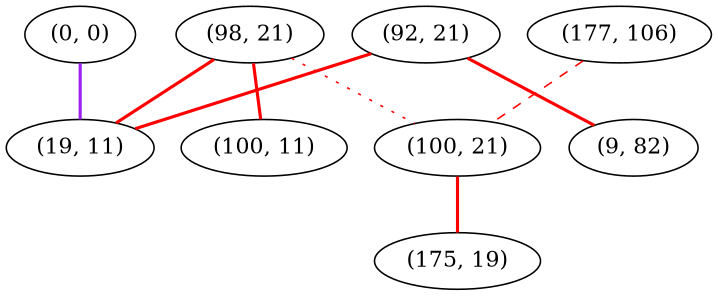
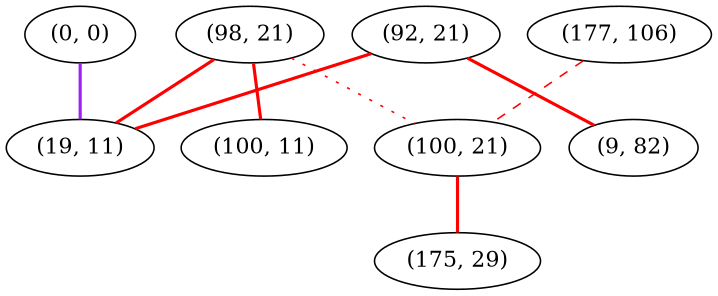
(458, 261) -> (458, 261)
